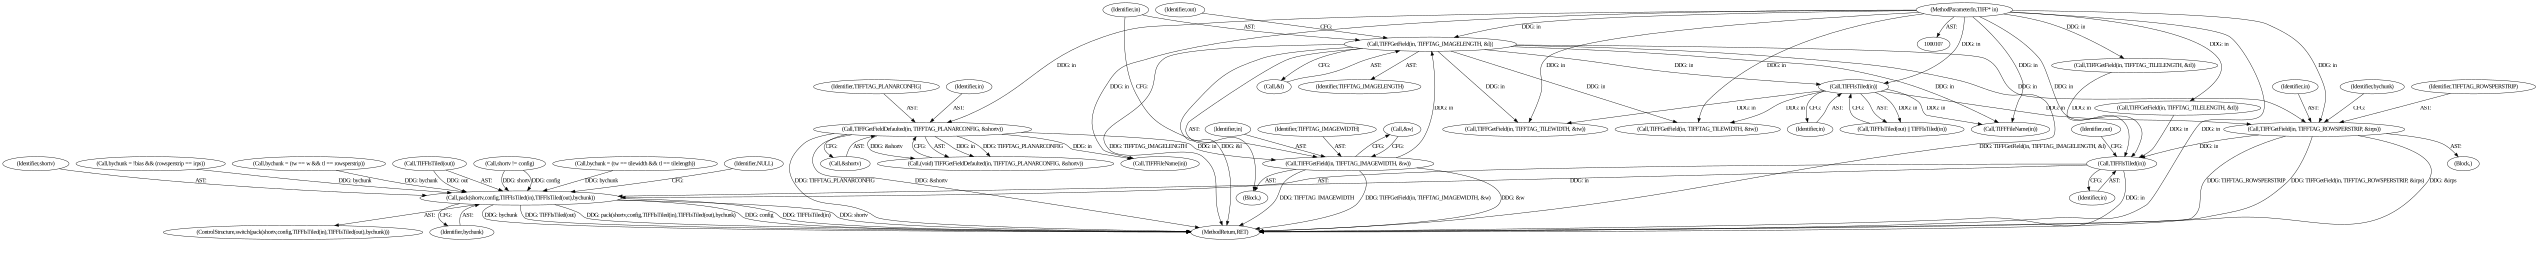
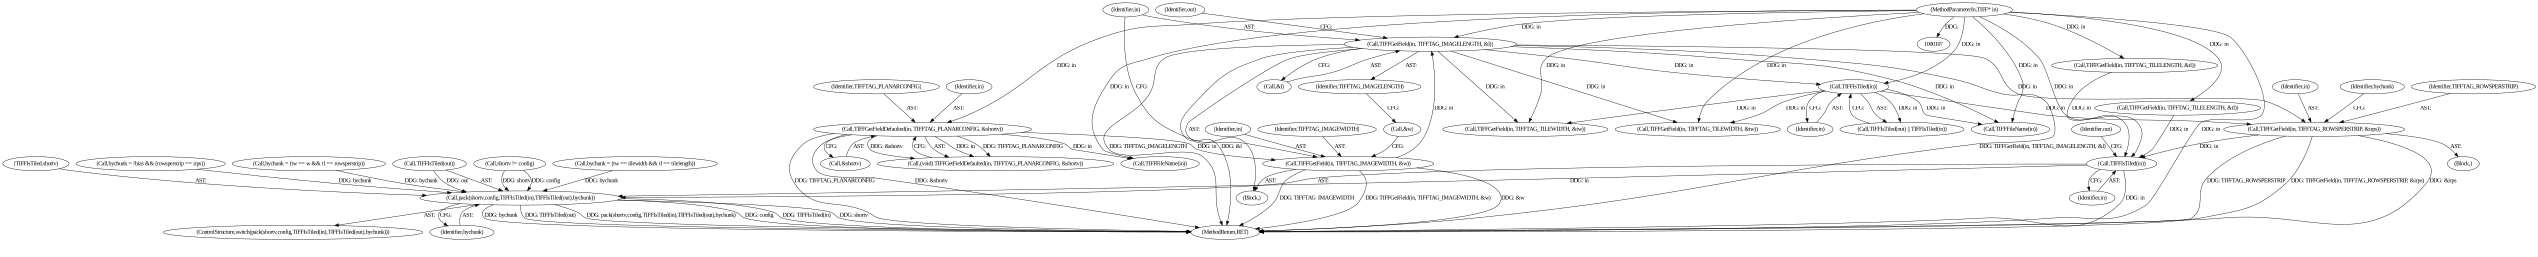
(2200, 16) -> none
(1952, 27) -> (1952, 27)
(1370, 145) -> (1380, 107)
(36, 164) -> (36, 164)
(754, 164) -> none
